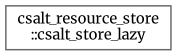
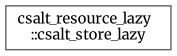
(88, 28) -> (88, 28)
